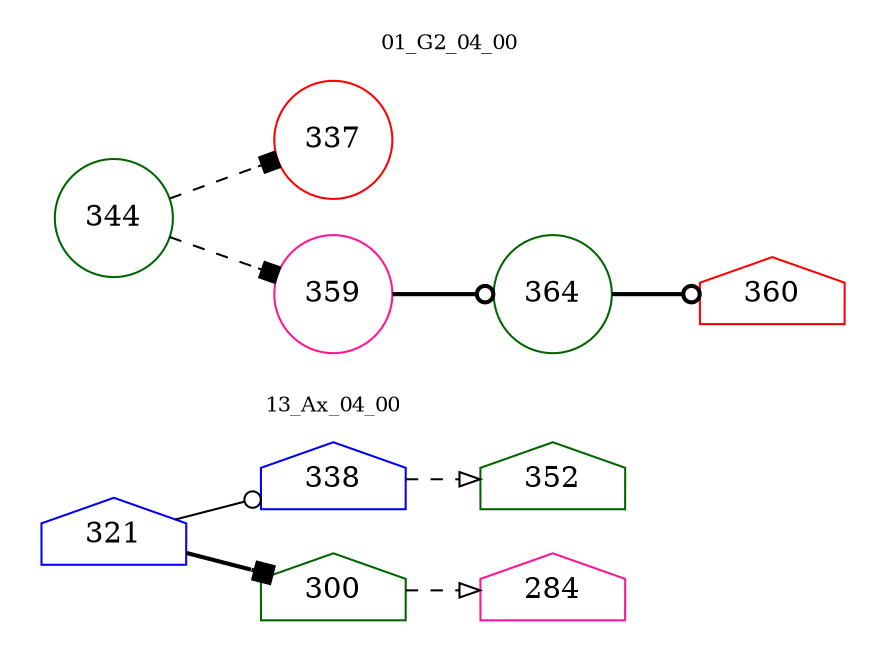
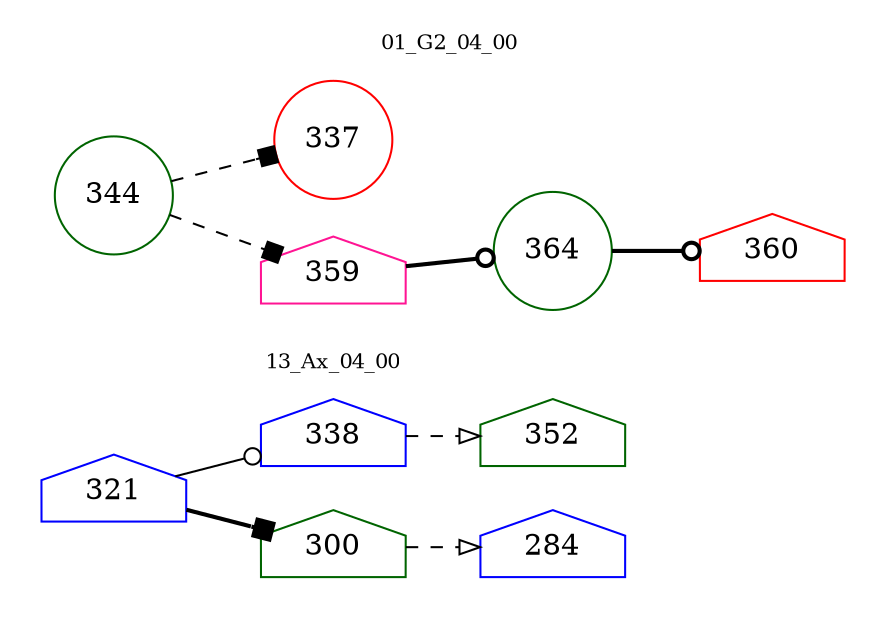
(333, 294) -> (333, 274)
(553, 590) -> (553, 547)
